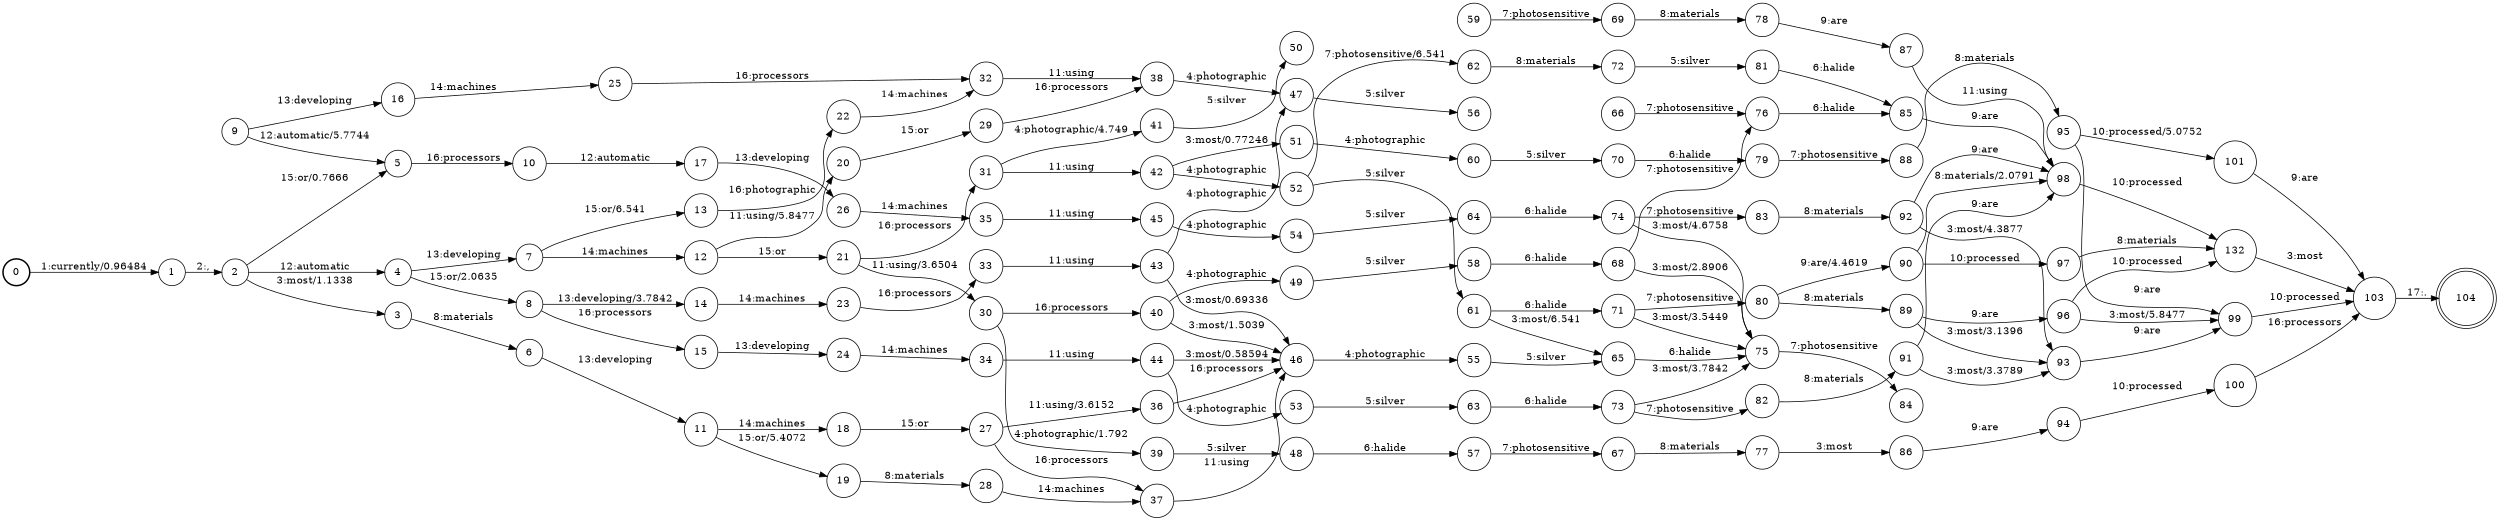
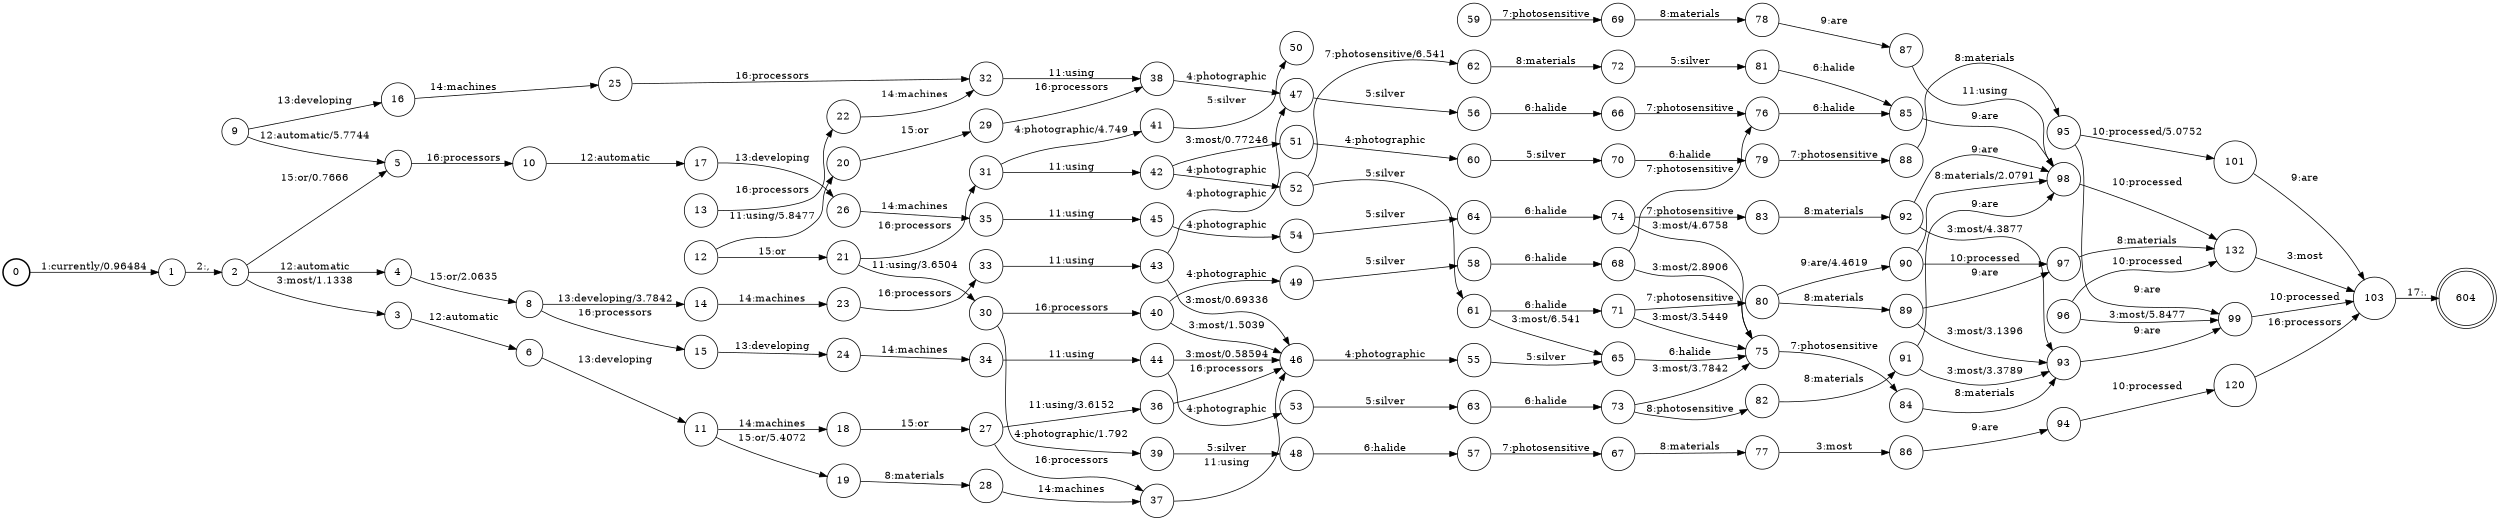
none -> (1542, 114)
(772, 190) -> (772, 190)
(529, 257) -> none
(2466, 298) -> (2466, 298)
(464, 317) -> (464, 317)
(1981, 323) -> (1983, 295)
(2235, 385) -> (2235, 385)
(1690, 409) -> (1690, 409)
none -> (1991, 412)
